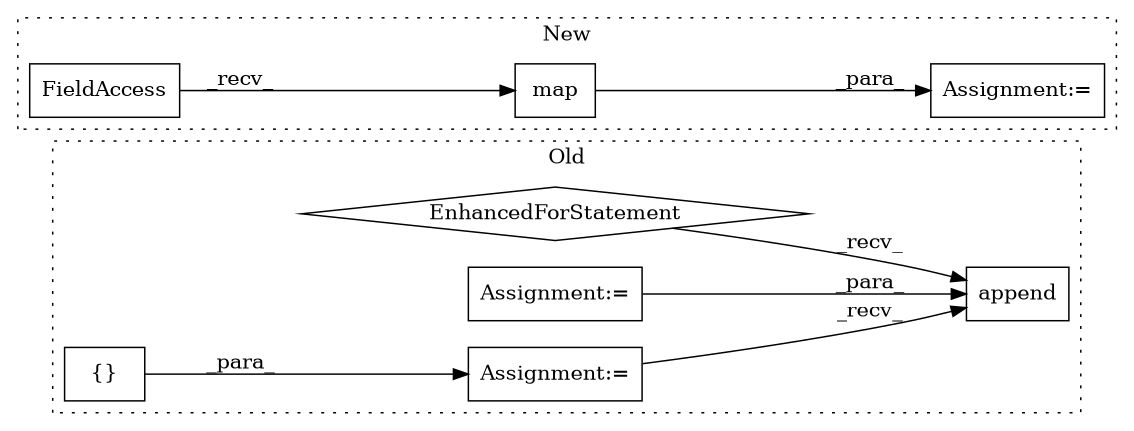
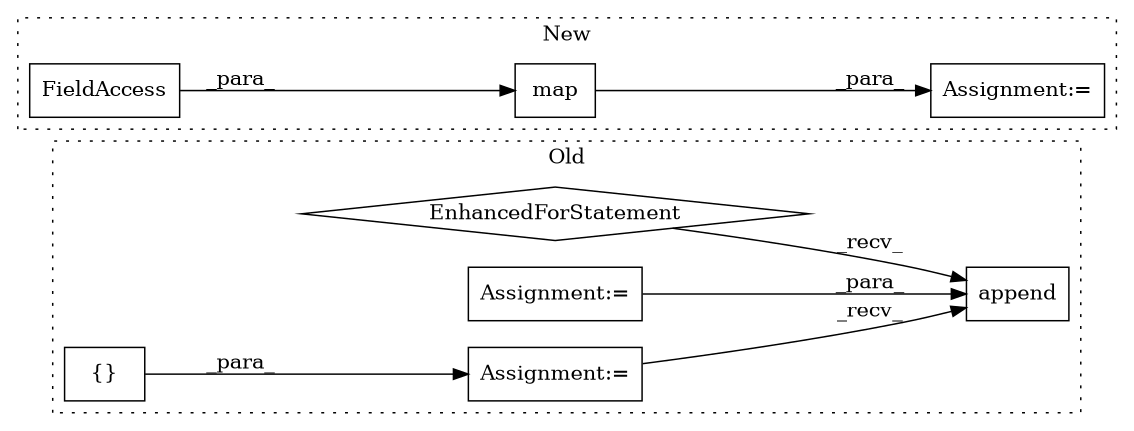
(241, 79) -> (241, 79)
